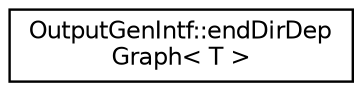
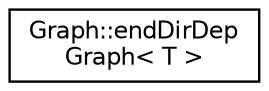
(181, 46) -> (134, 46)
